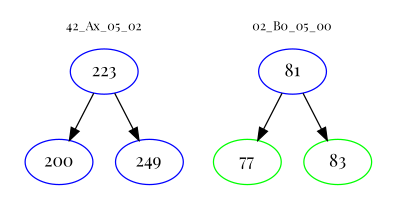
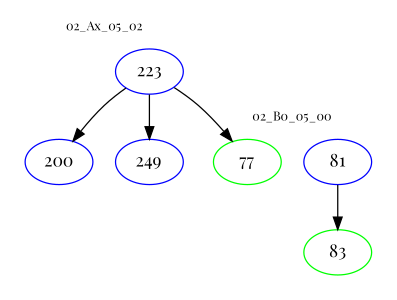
(104, 27) -> (104, 27)
(273, 111) -> (211, 118)
